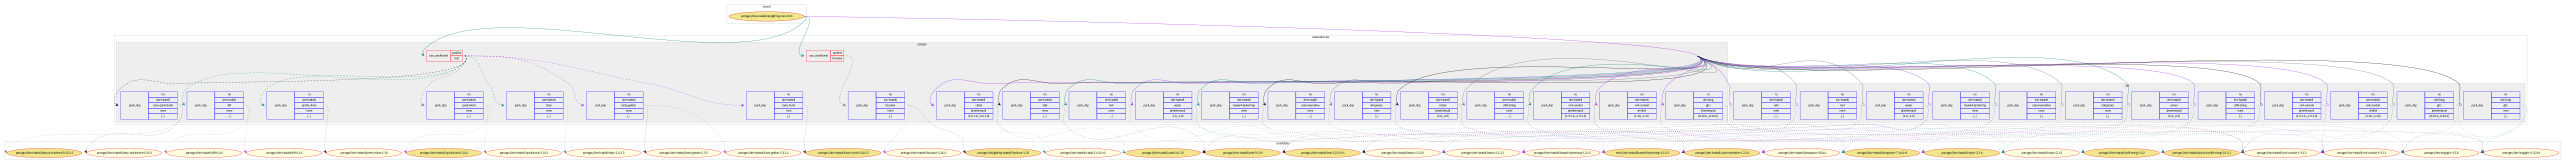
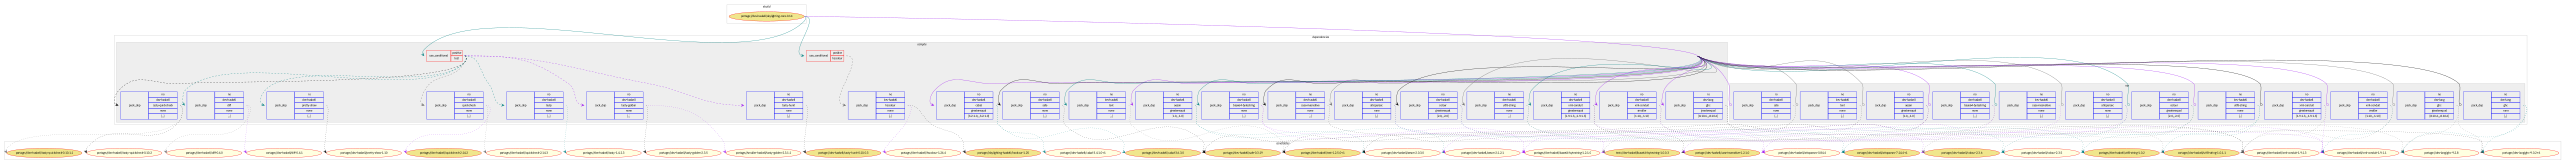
(763, 153) -> (763, 153)
(2202, 153) -> (2202, 153)
